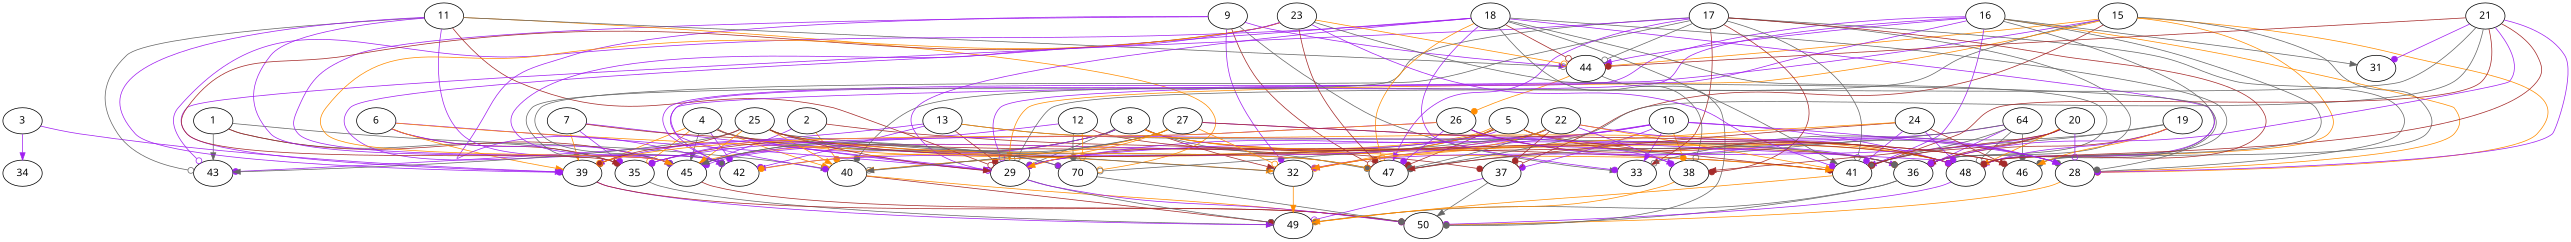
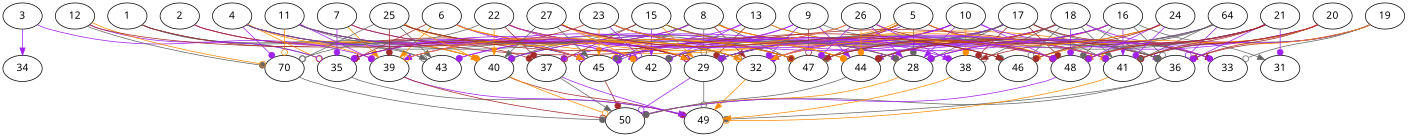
(1512, 97) -> (861, 39)
(1304, 152) -> (806, 43)
